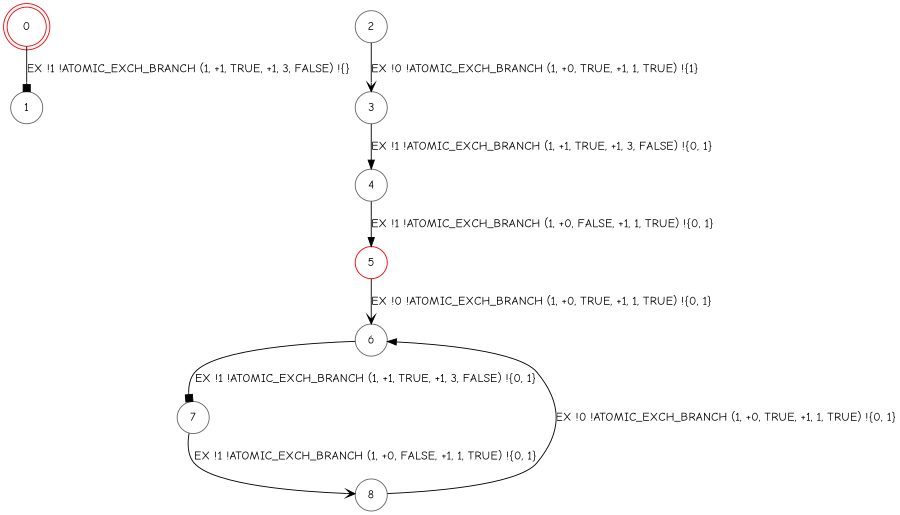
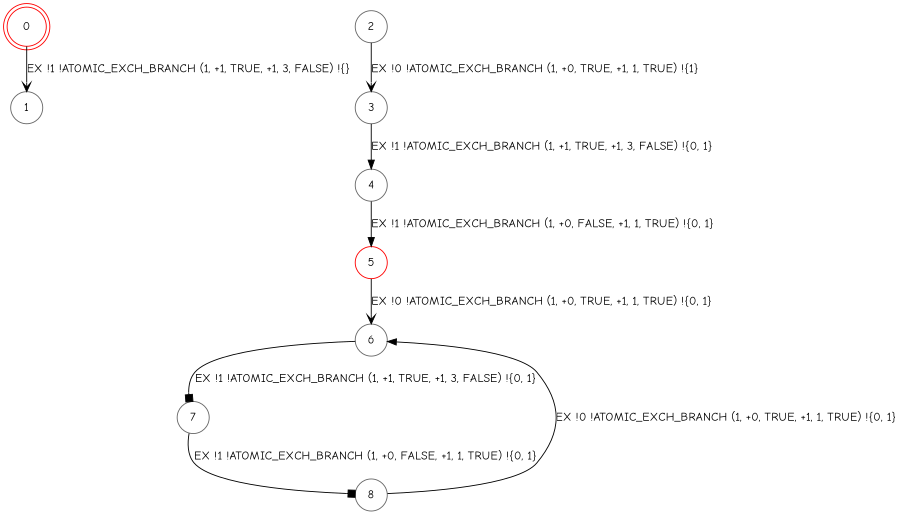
(27, 64) -> (27, 64)
(253, 485) -> (253, 485)
